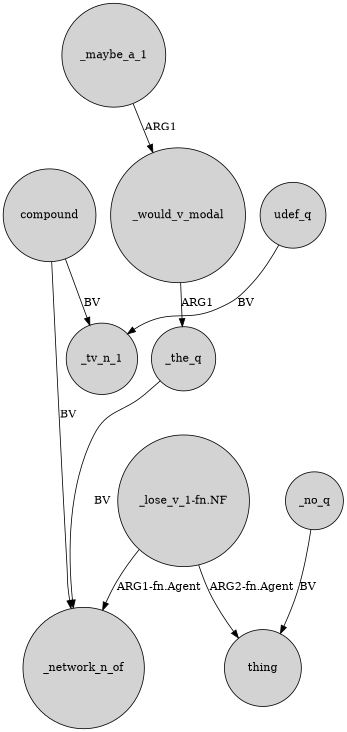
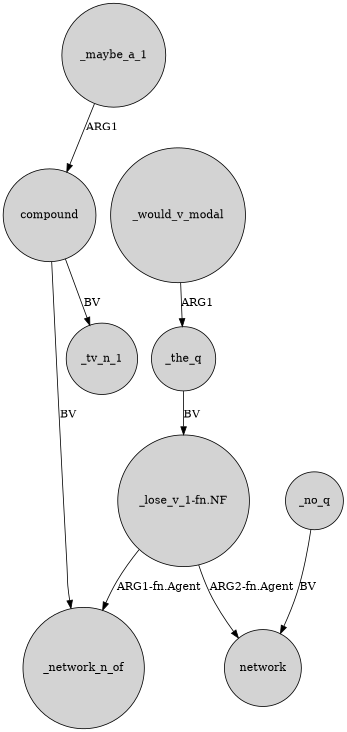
(141, 124) -> (82, 134)
(293, 215) -> none
(80, 473) -> (184, 409)
(263, 668) -> (263, 668)
